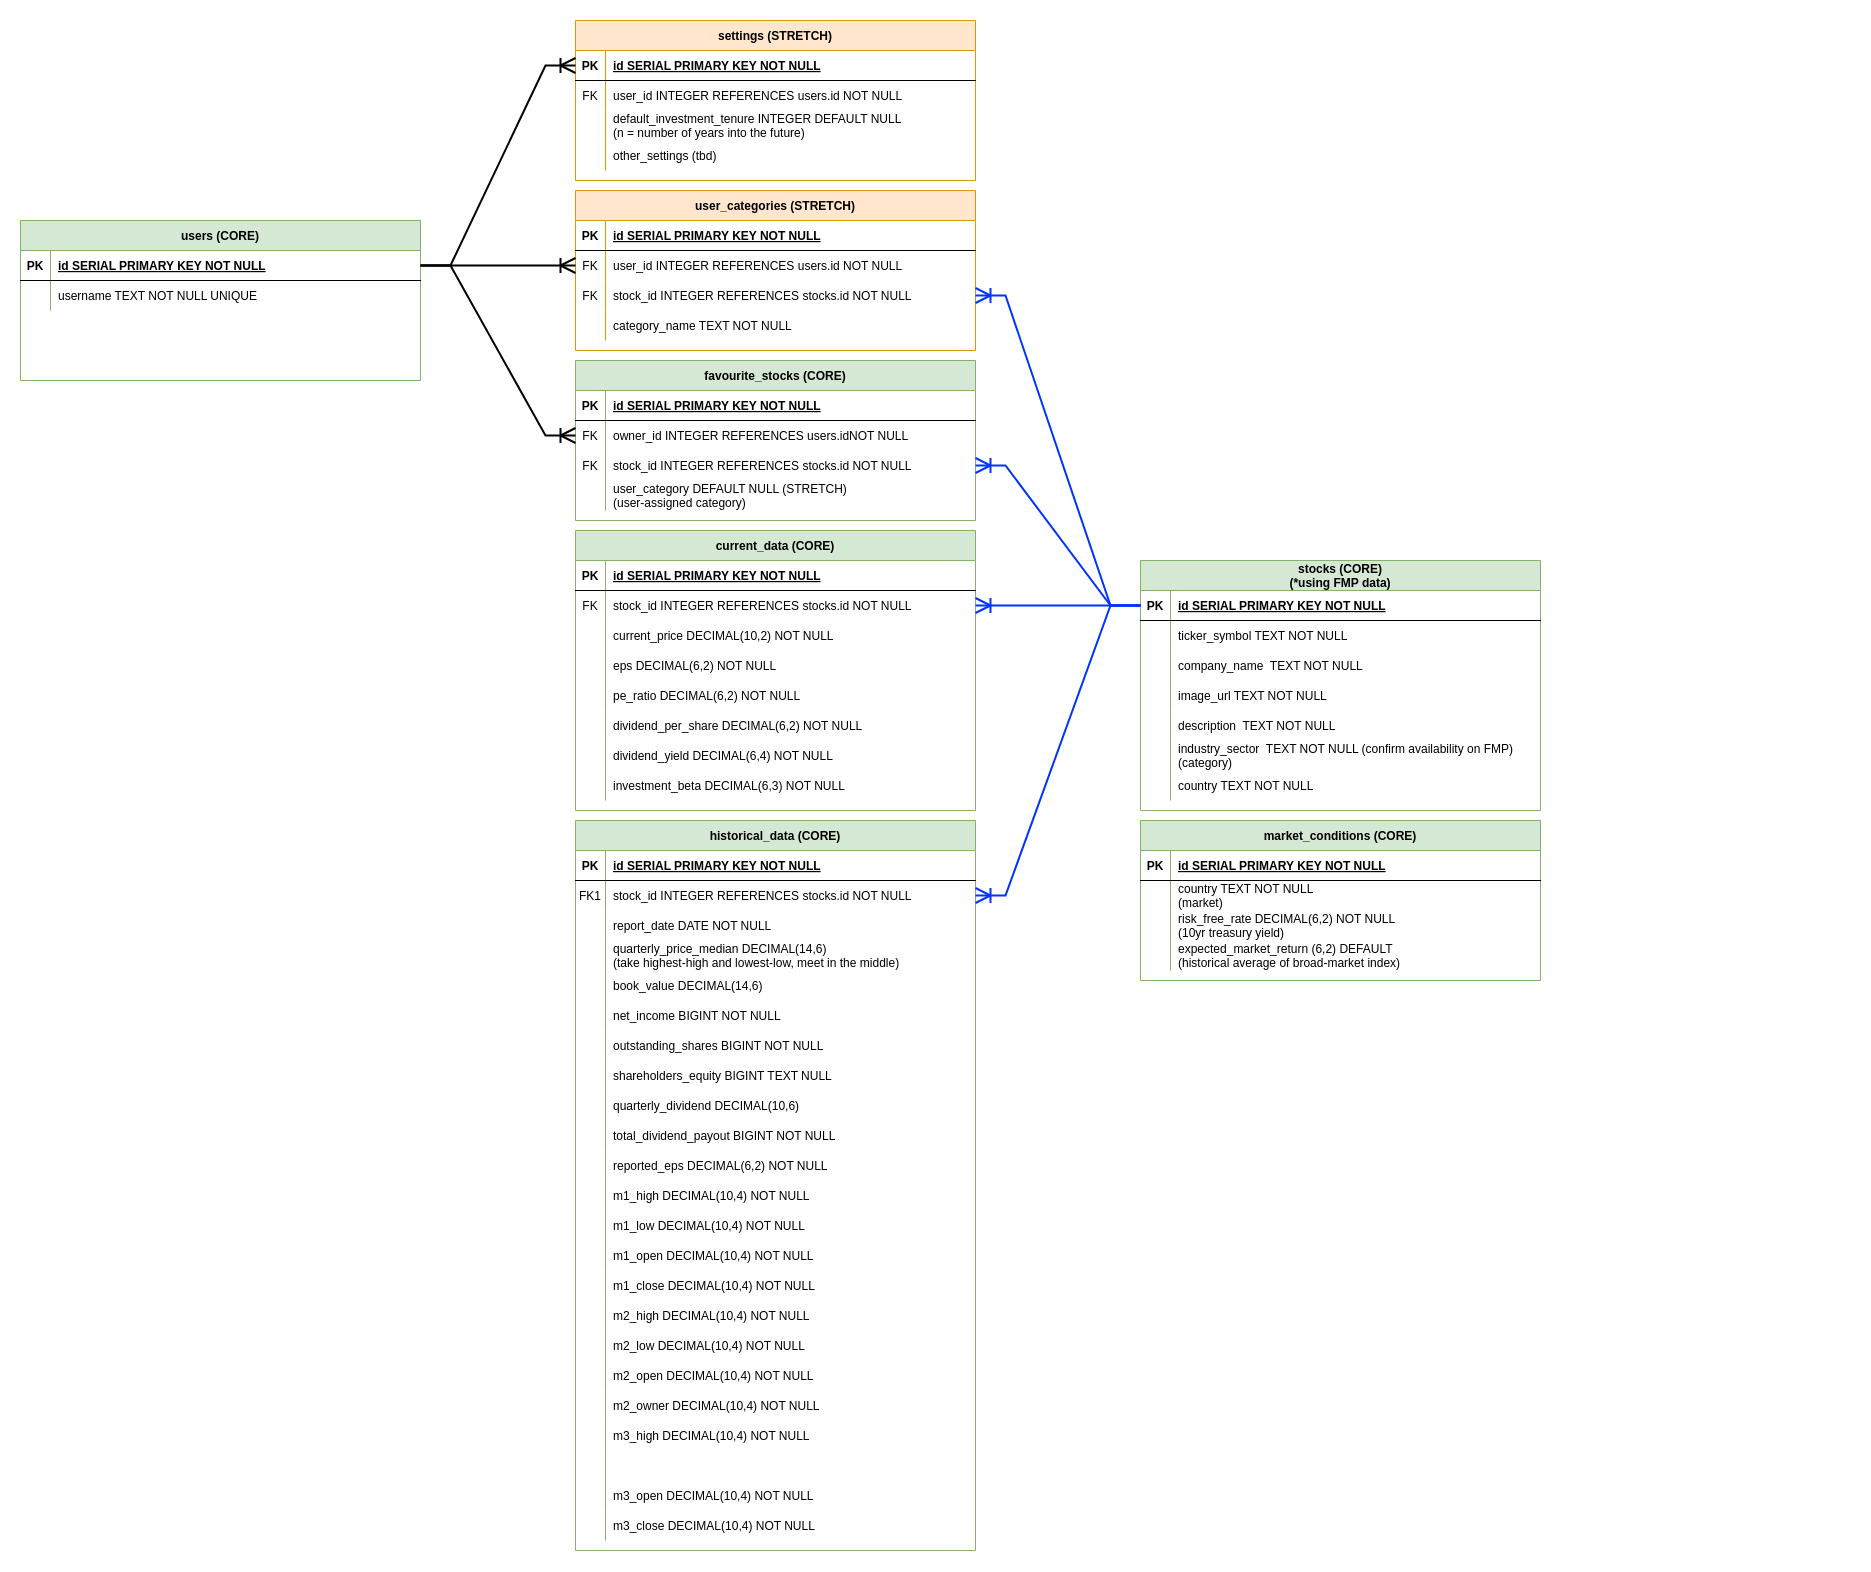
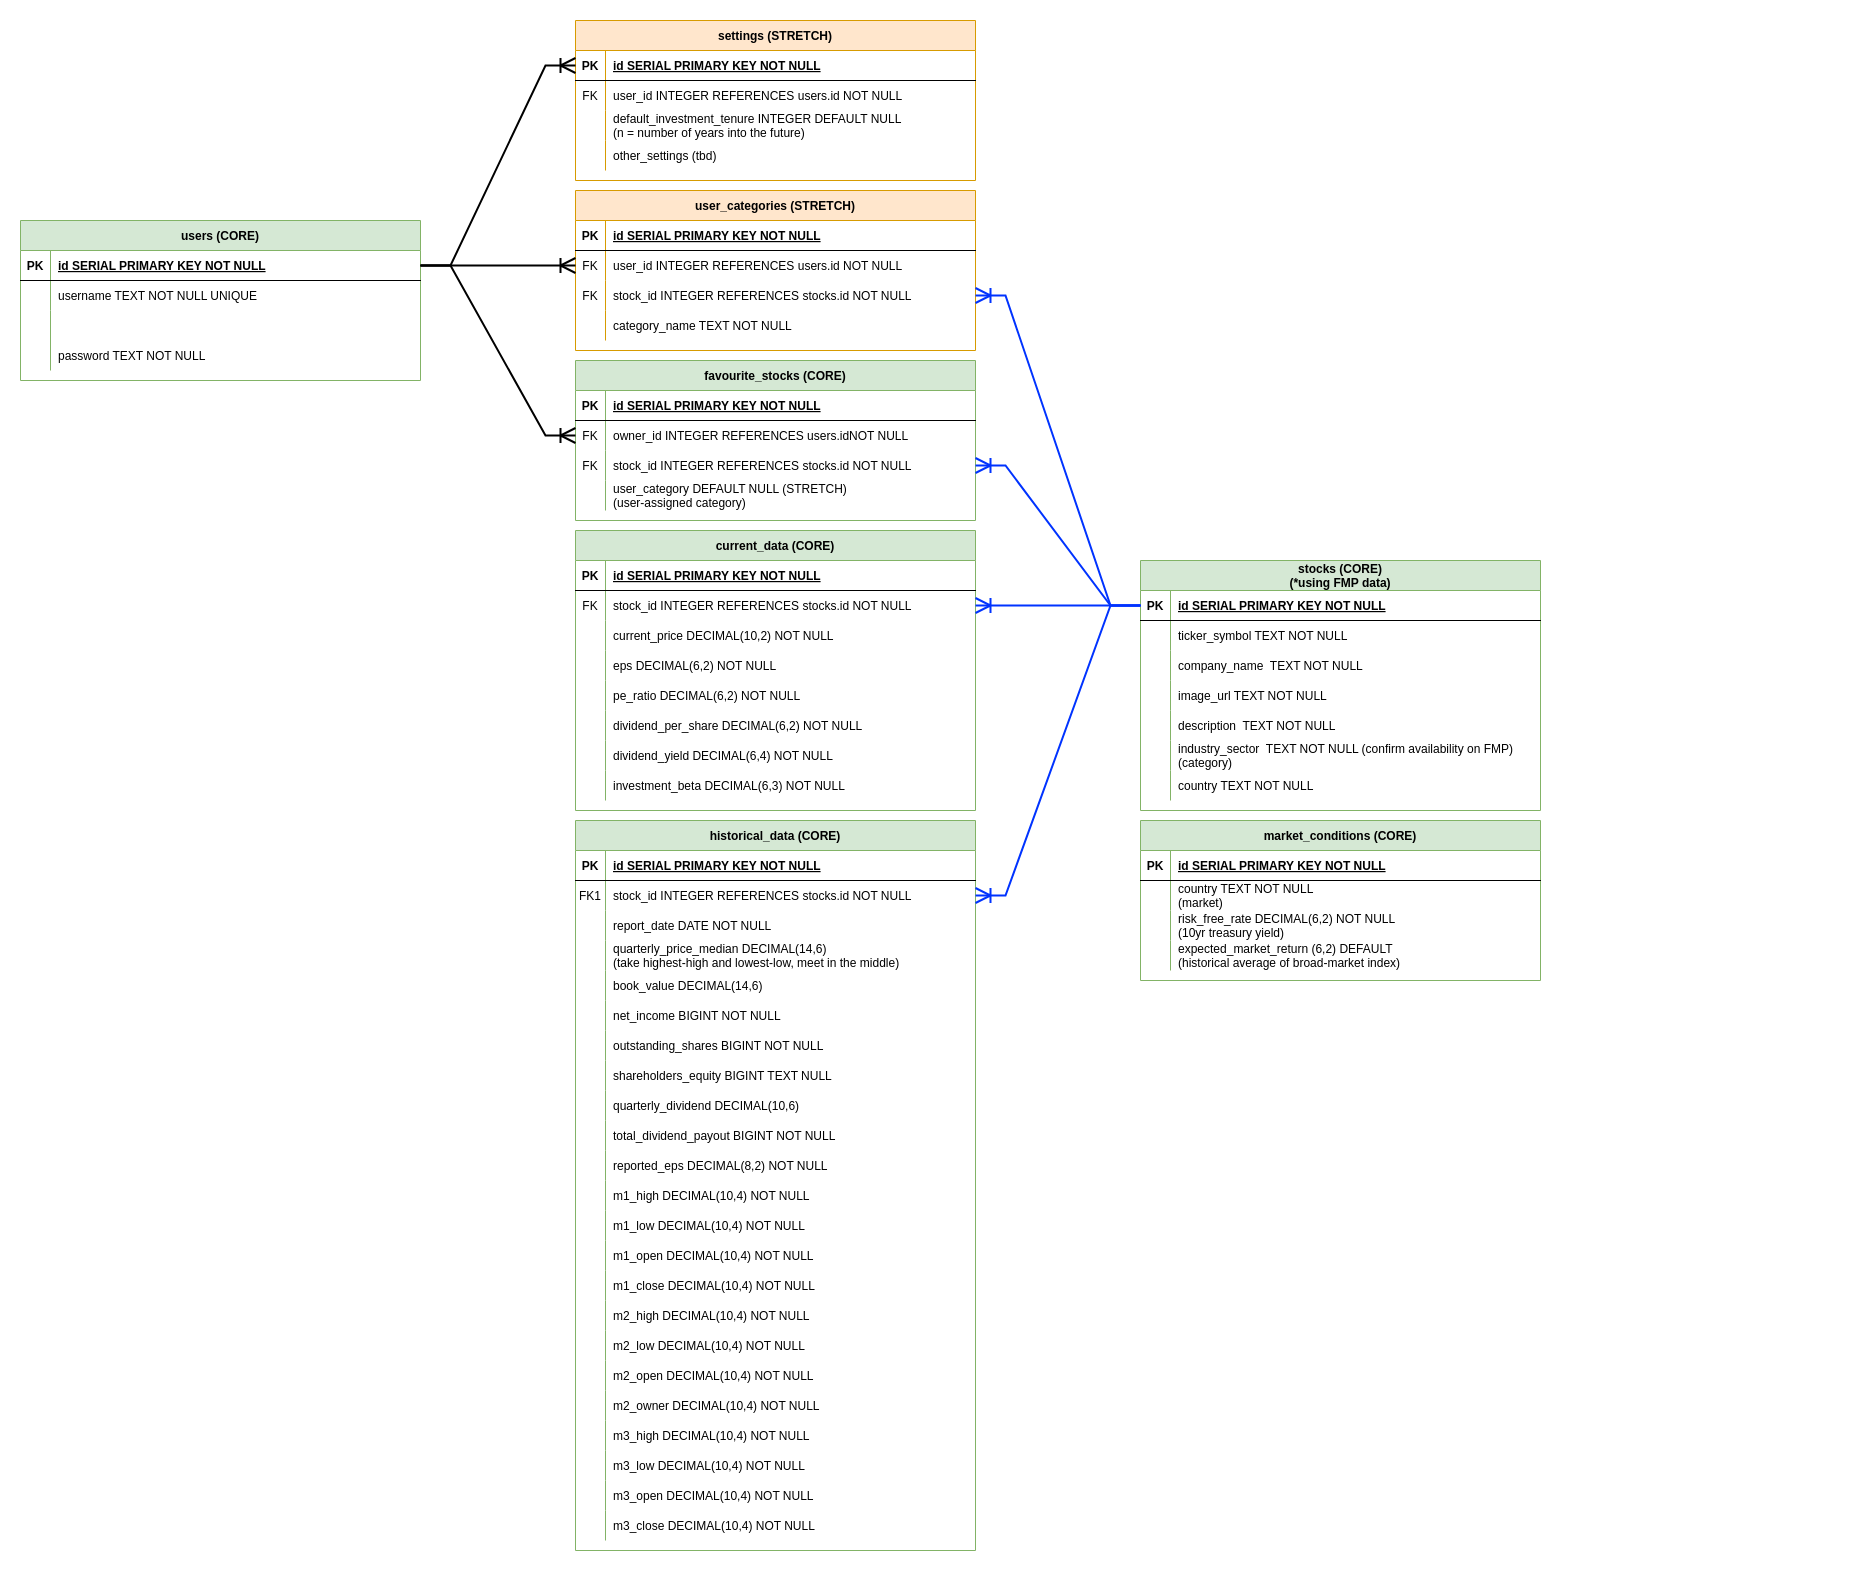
none -> (236, 356)
(721, 1166) -> (721, 1166)
none -> (791, 1466)
